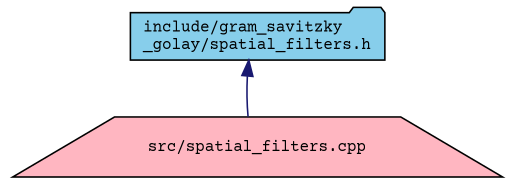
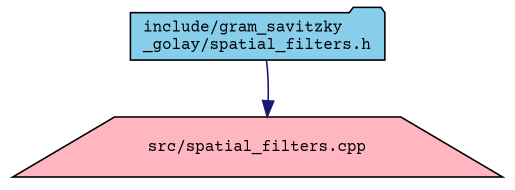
(247, 96) -> (268, 80)
